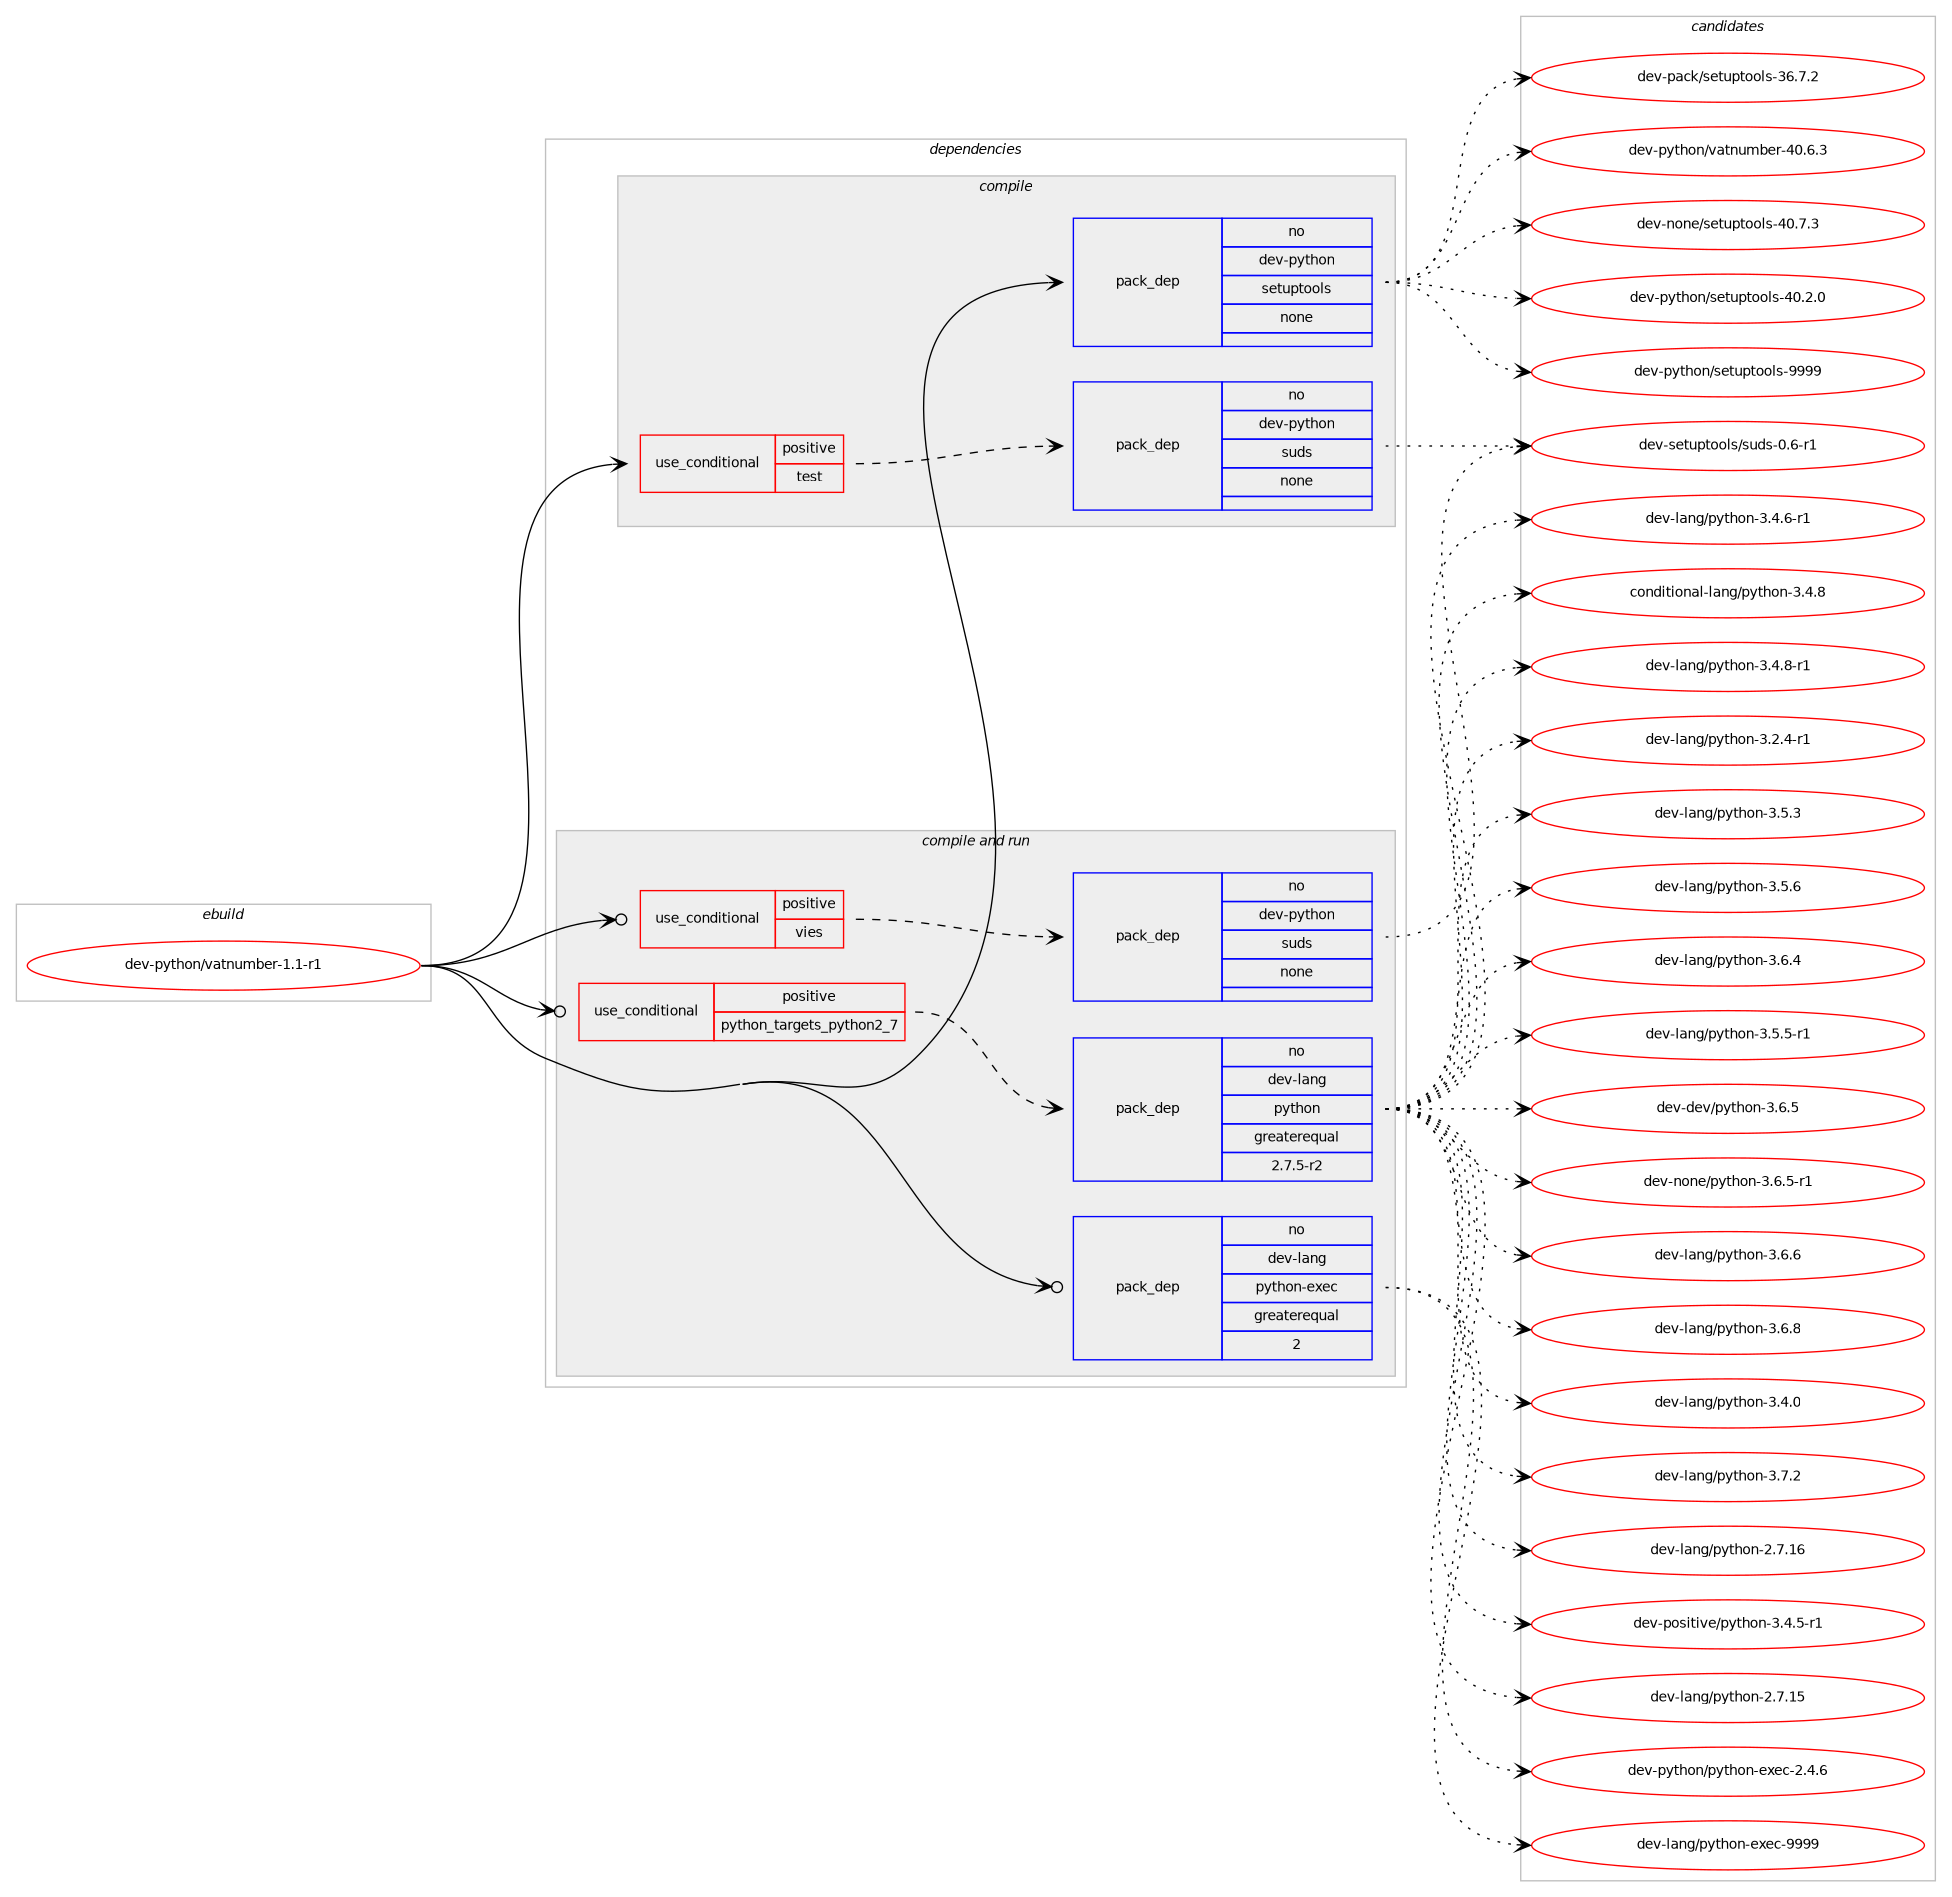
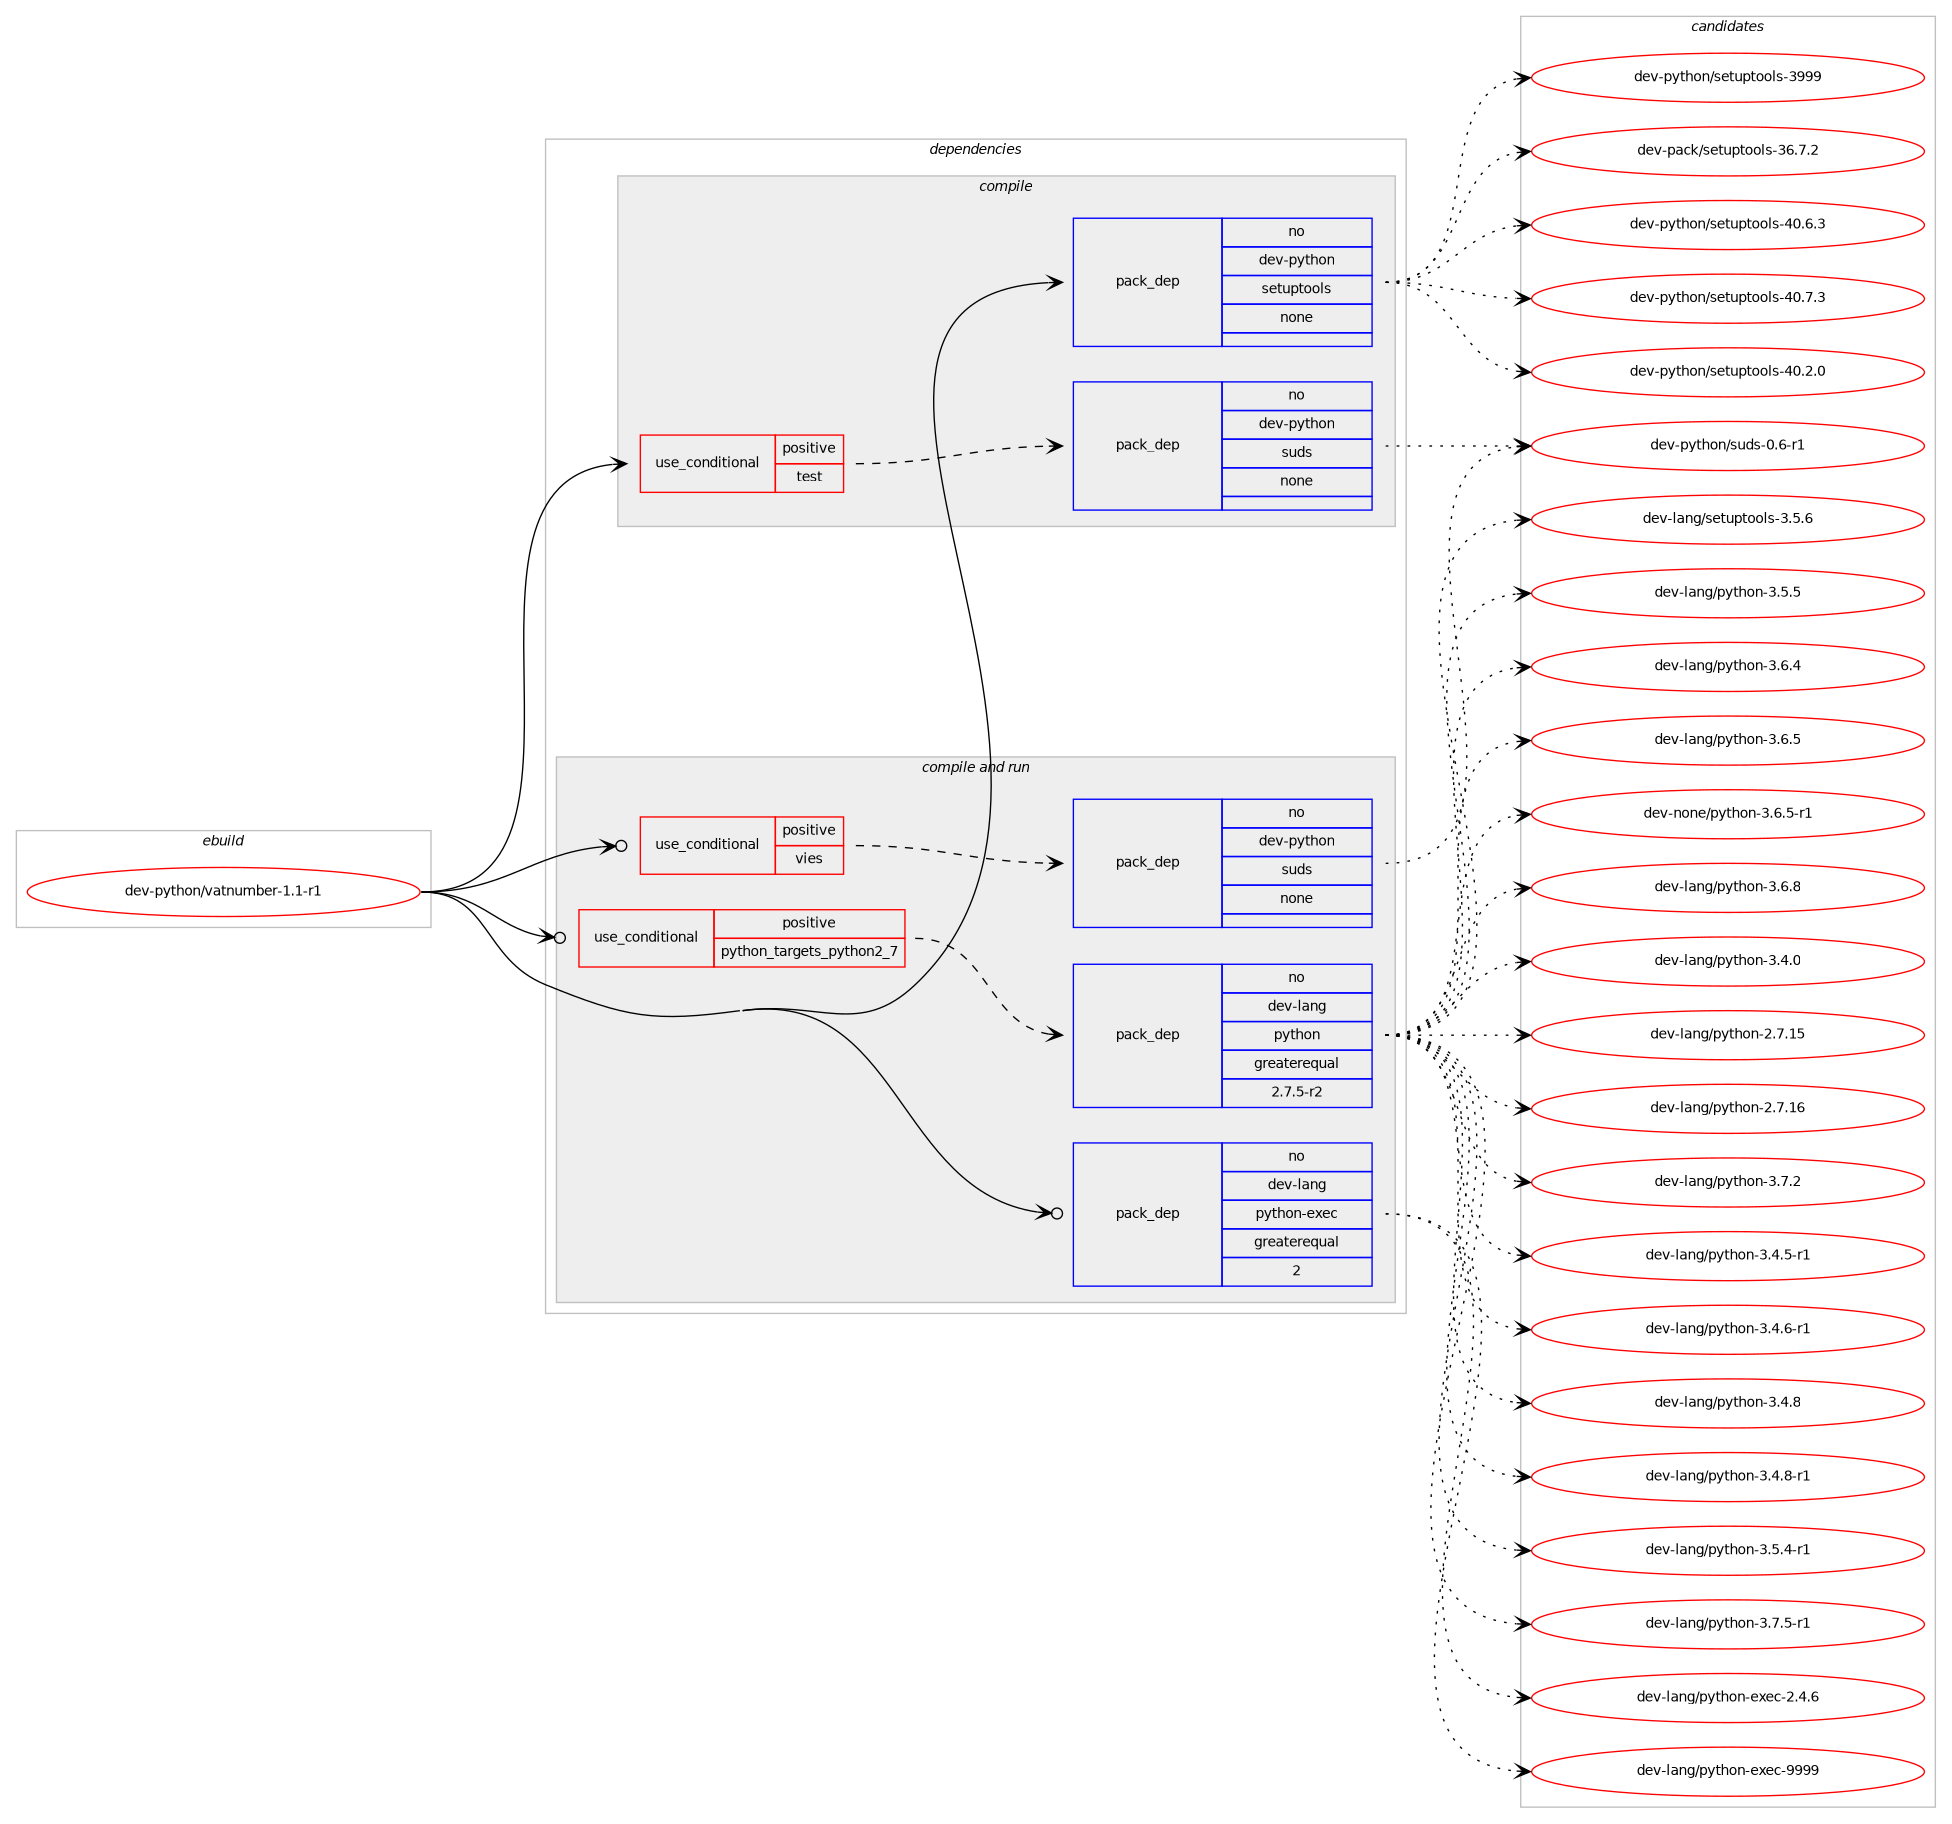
(1728, 151) -> (1728, 225)
(1728, 225) -> (1728, 299)
(1728, 372) -> (1728, 78)
(1728, 446) -> (1728, 446)
(1728, 593) -> (1728, 1403)
(1728, 741) -> (1728, 1551)
(1728, 814) -> (1728, 593)
(1728, 888) -> (1728, 520)
(1728, 1035) -> (1728, 1624)
(1728, 1109) -> (1728, 741)
(1728, 1256) -> none
(1728, 1624) -> (1728, 1256)
(1728, 1772) -> (1728, 1698)
